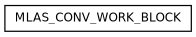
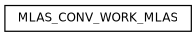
(98, 18) -> (98, 18)
